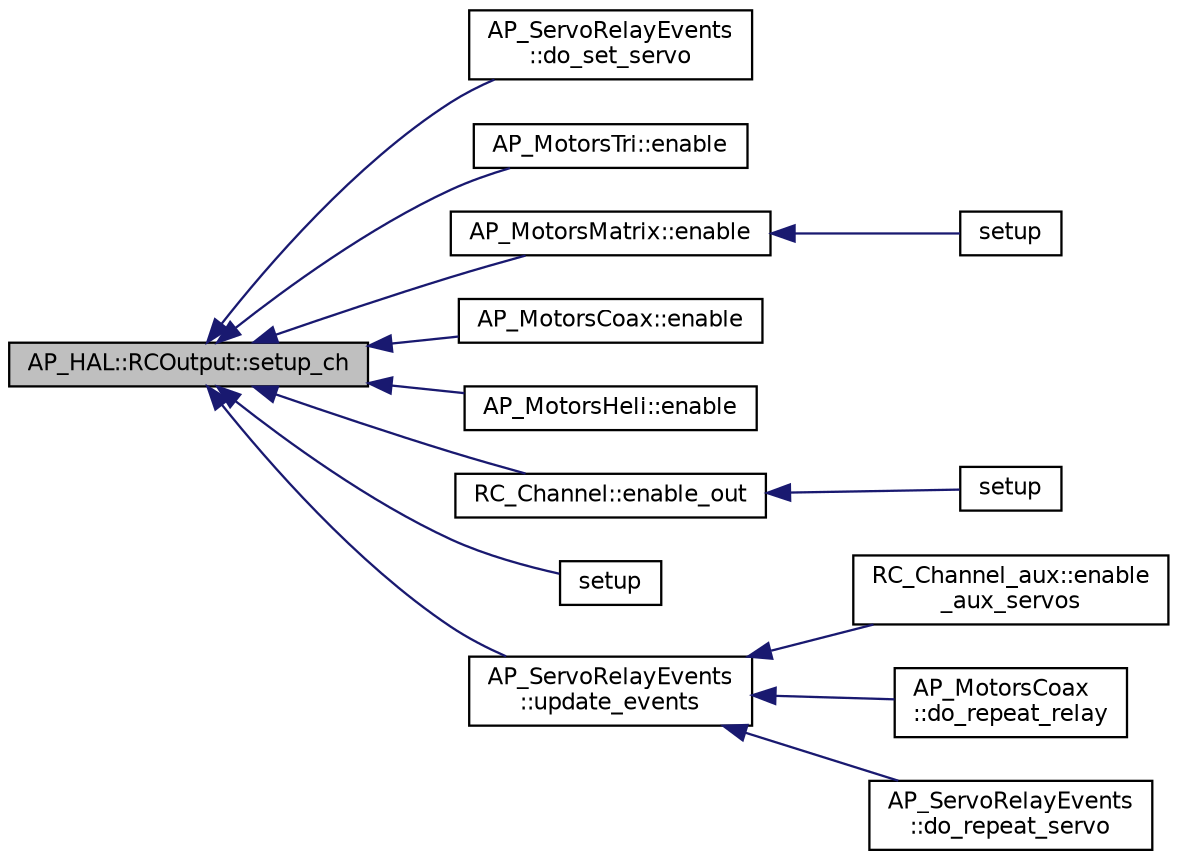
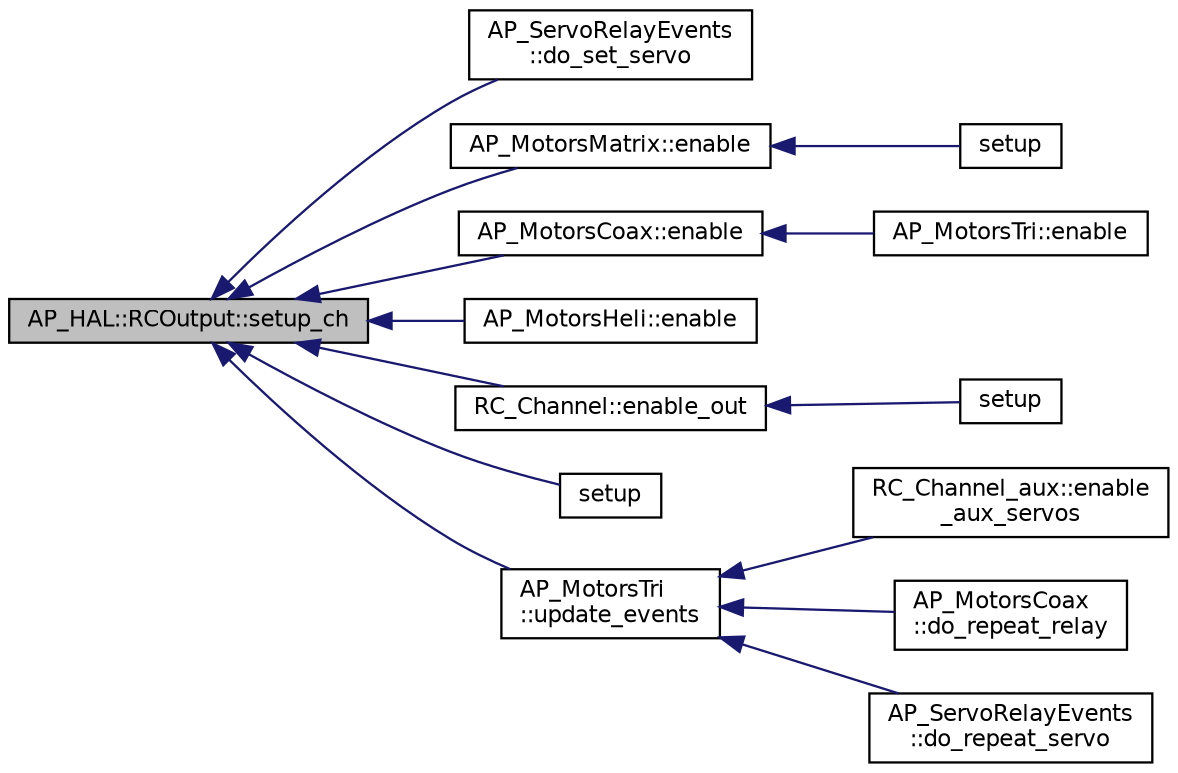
(366, 236) -> (830, 233)
(611, 691) -> (611, 604)
